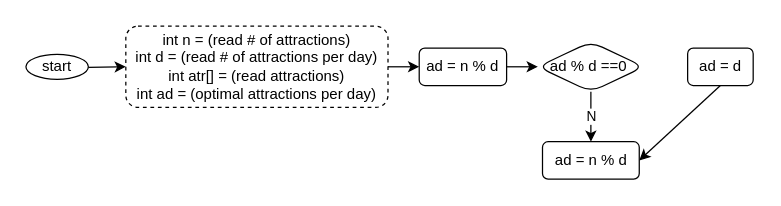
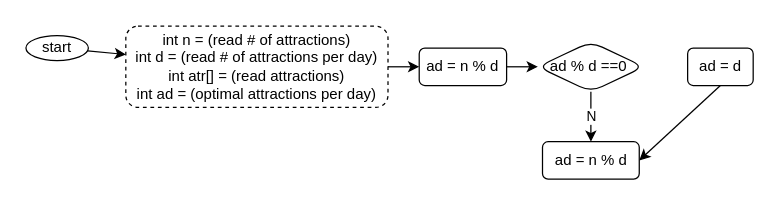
(57, 67) -> (57, 48)
